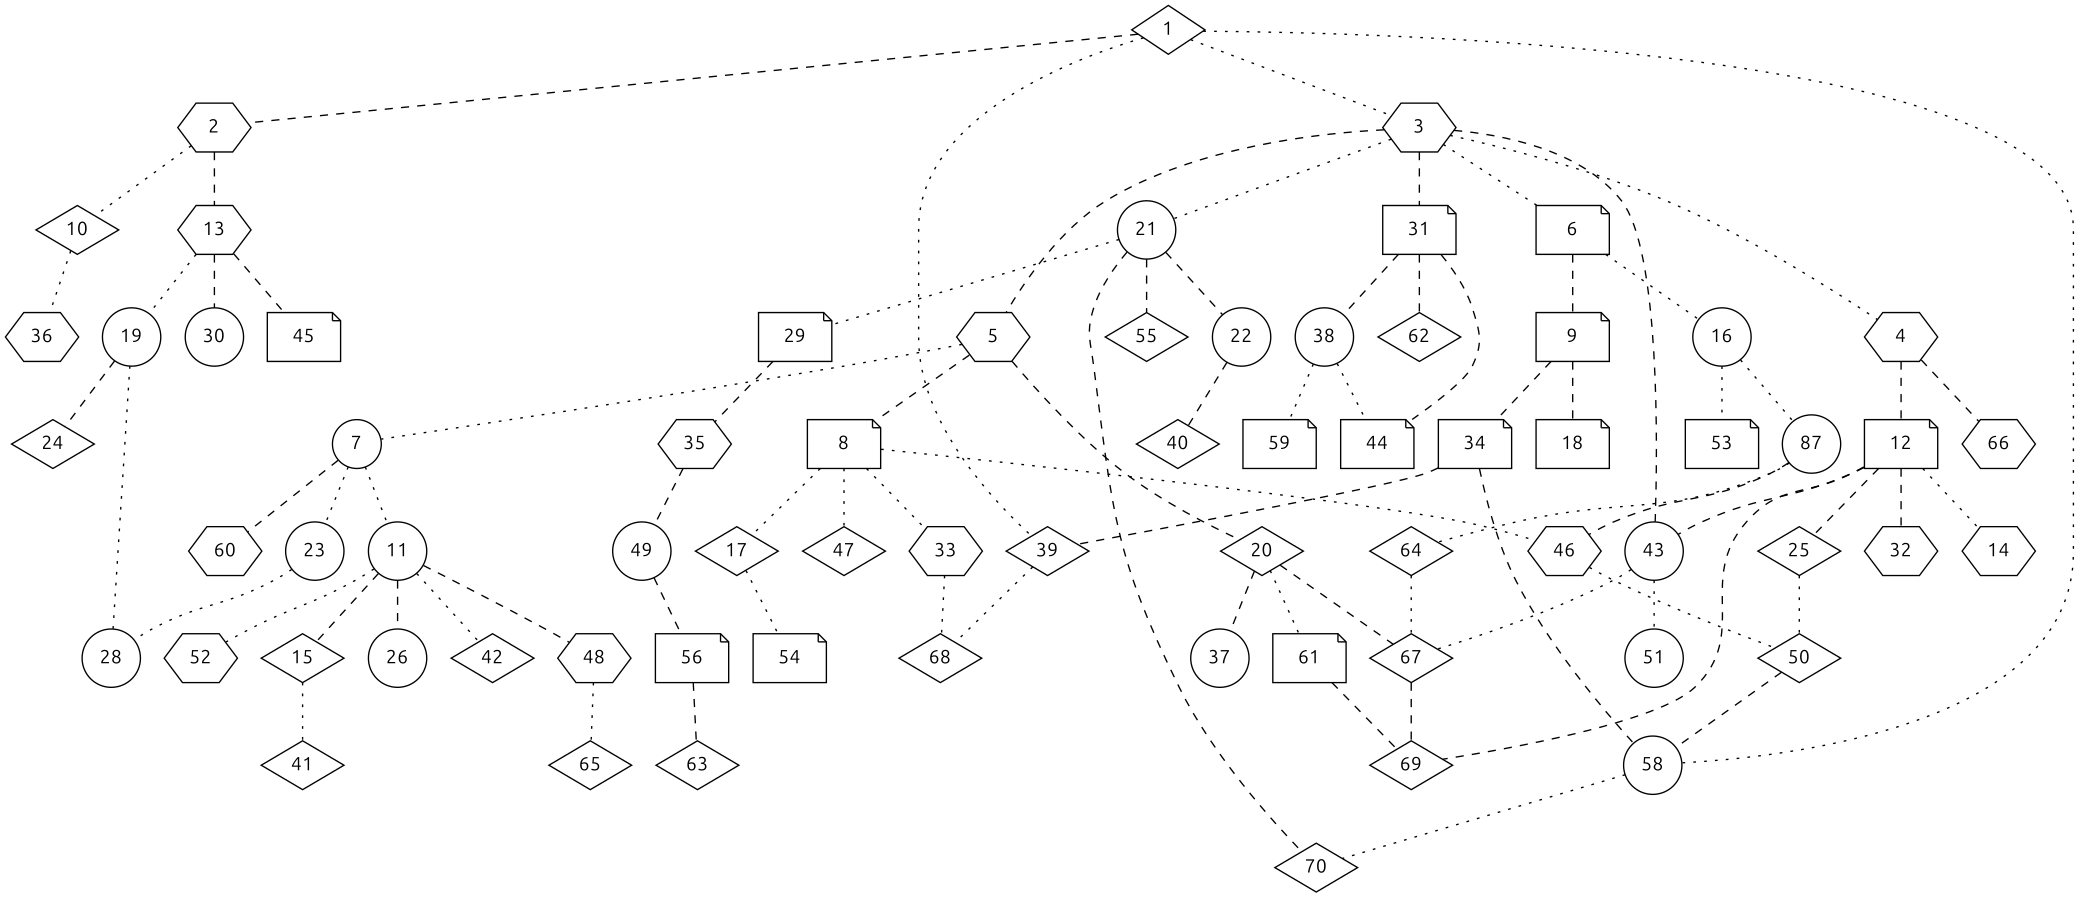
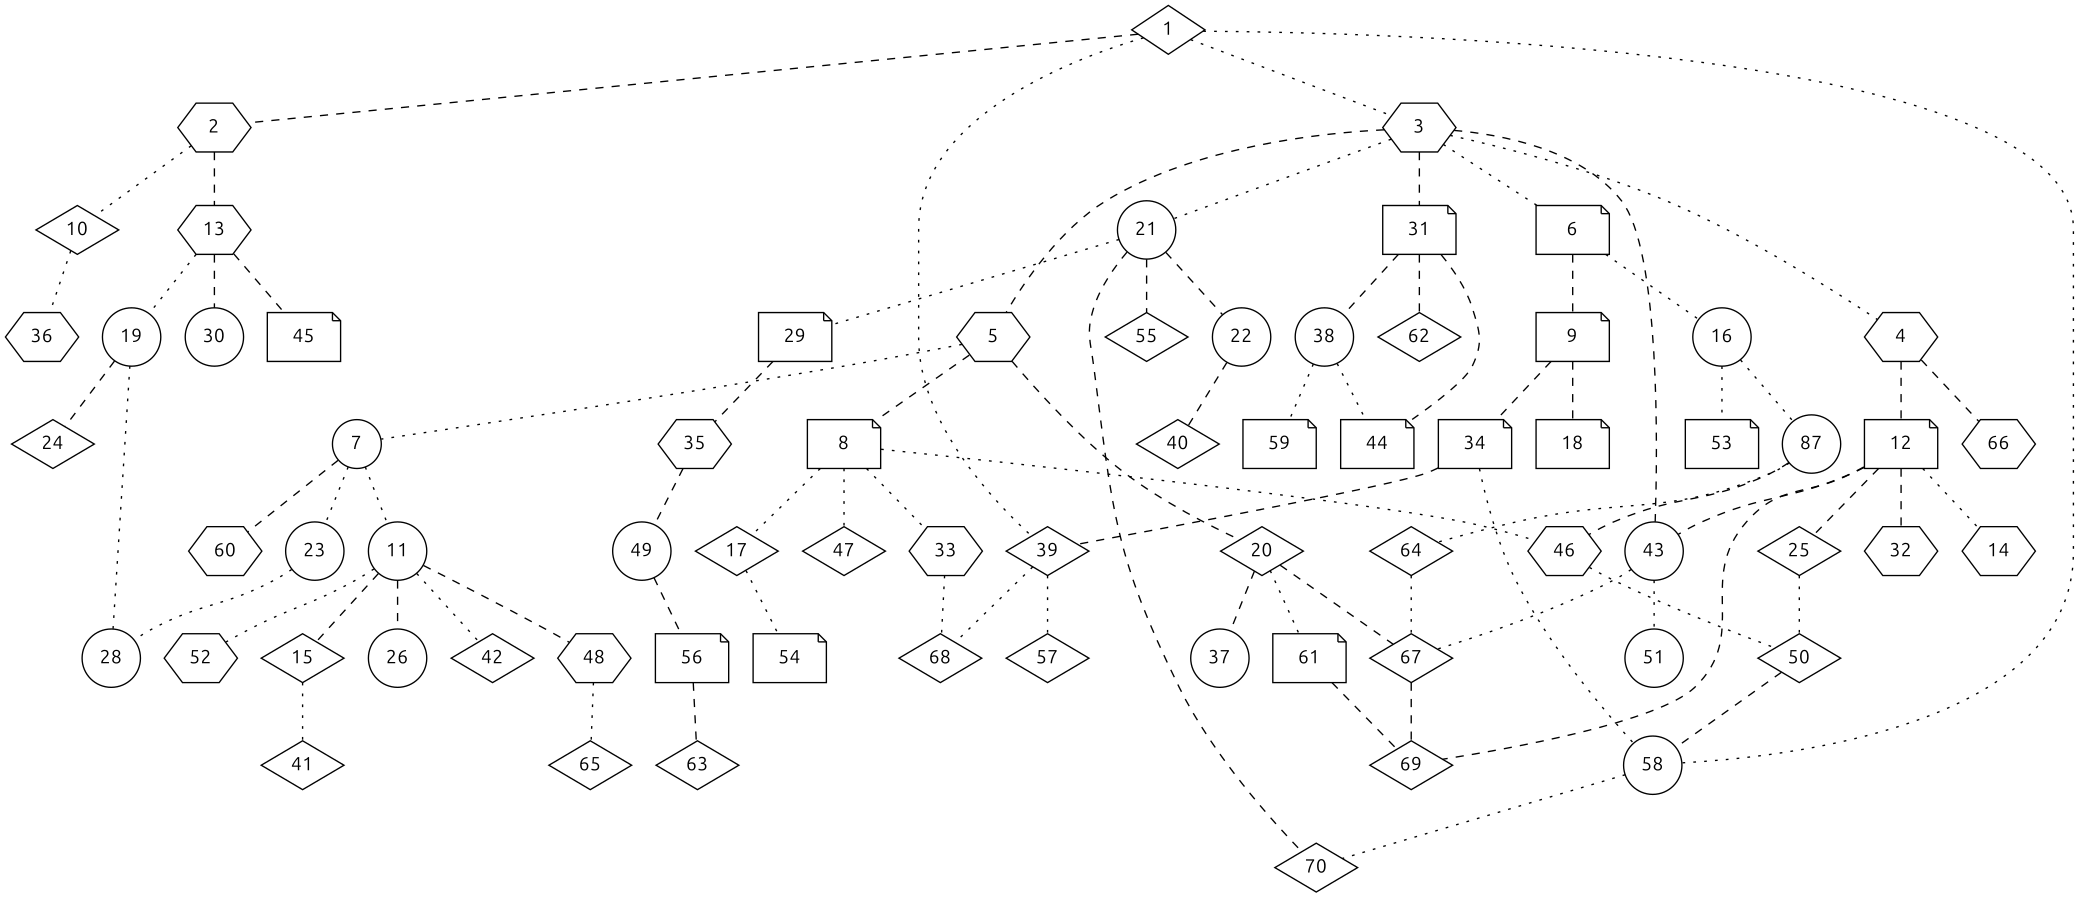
(1541, 623) -> (1541, 623)
none -> (1048, 658)
